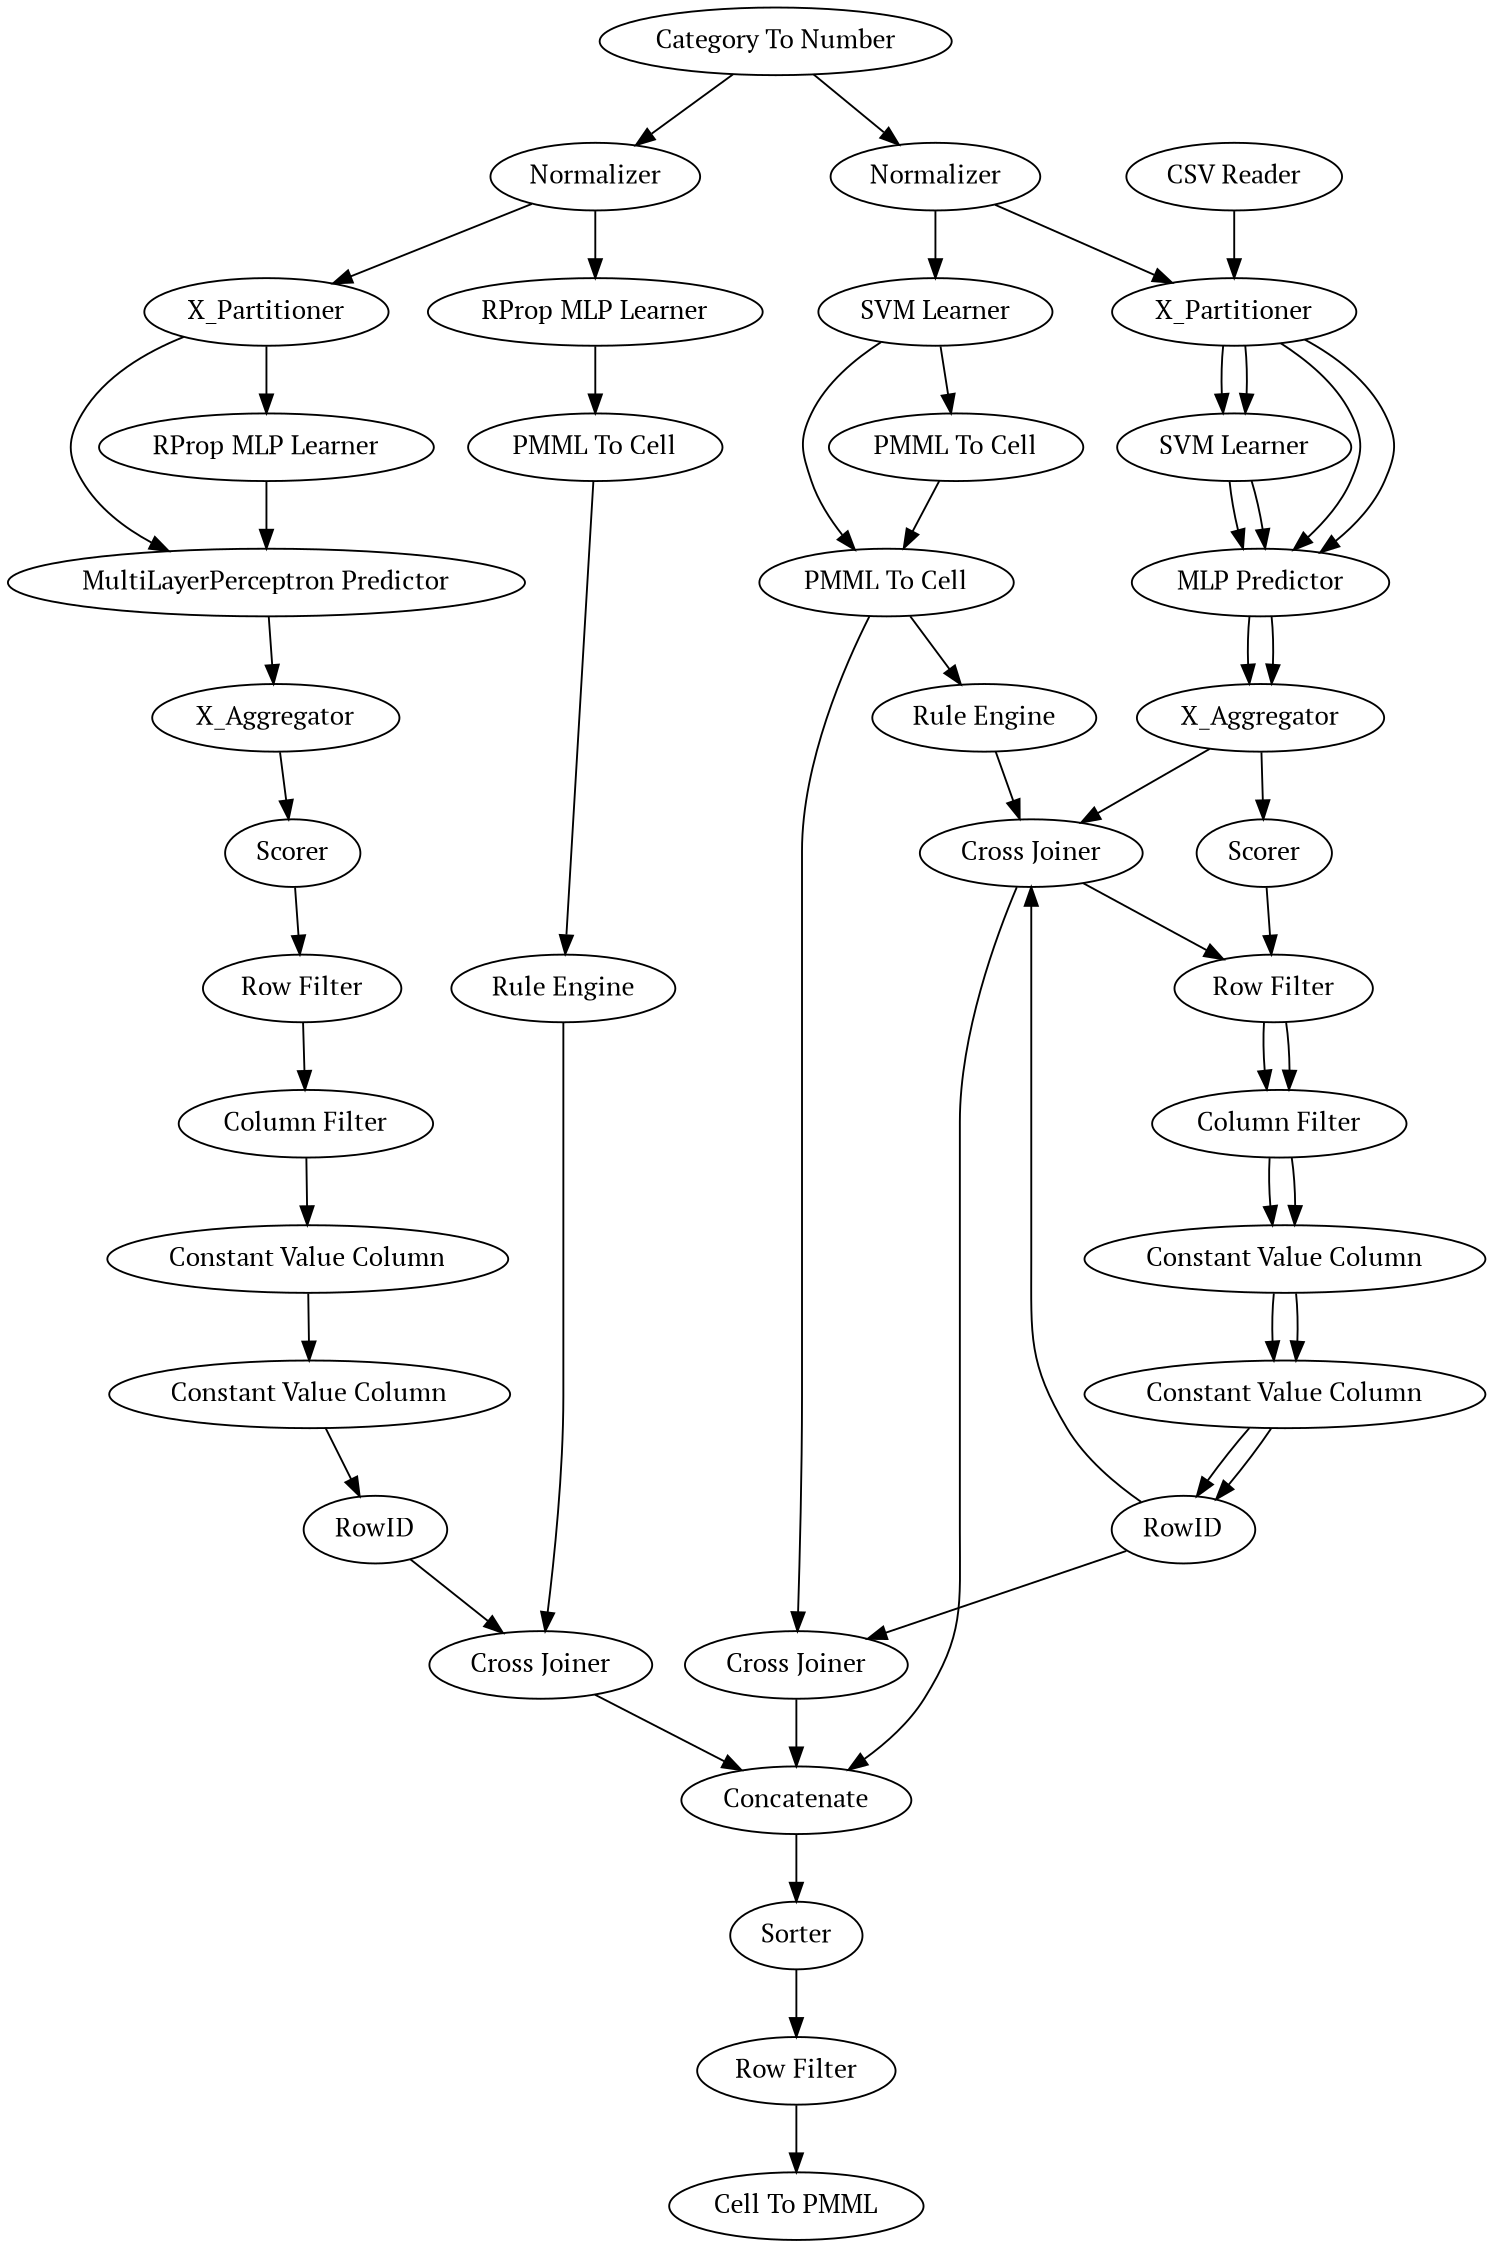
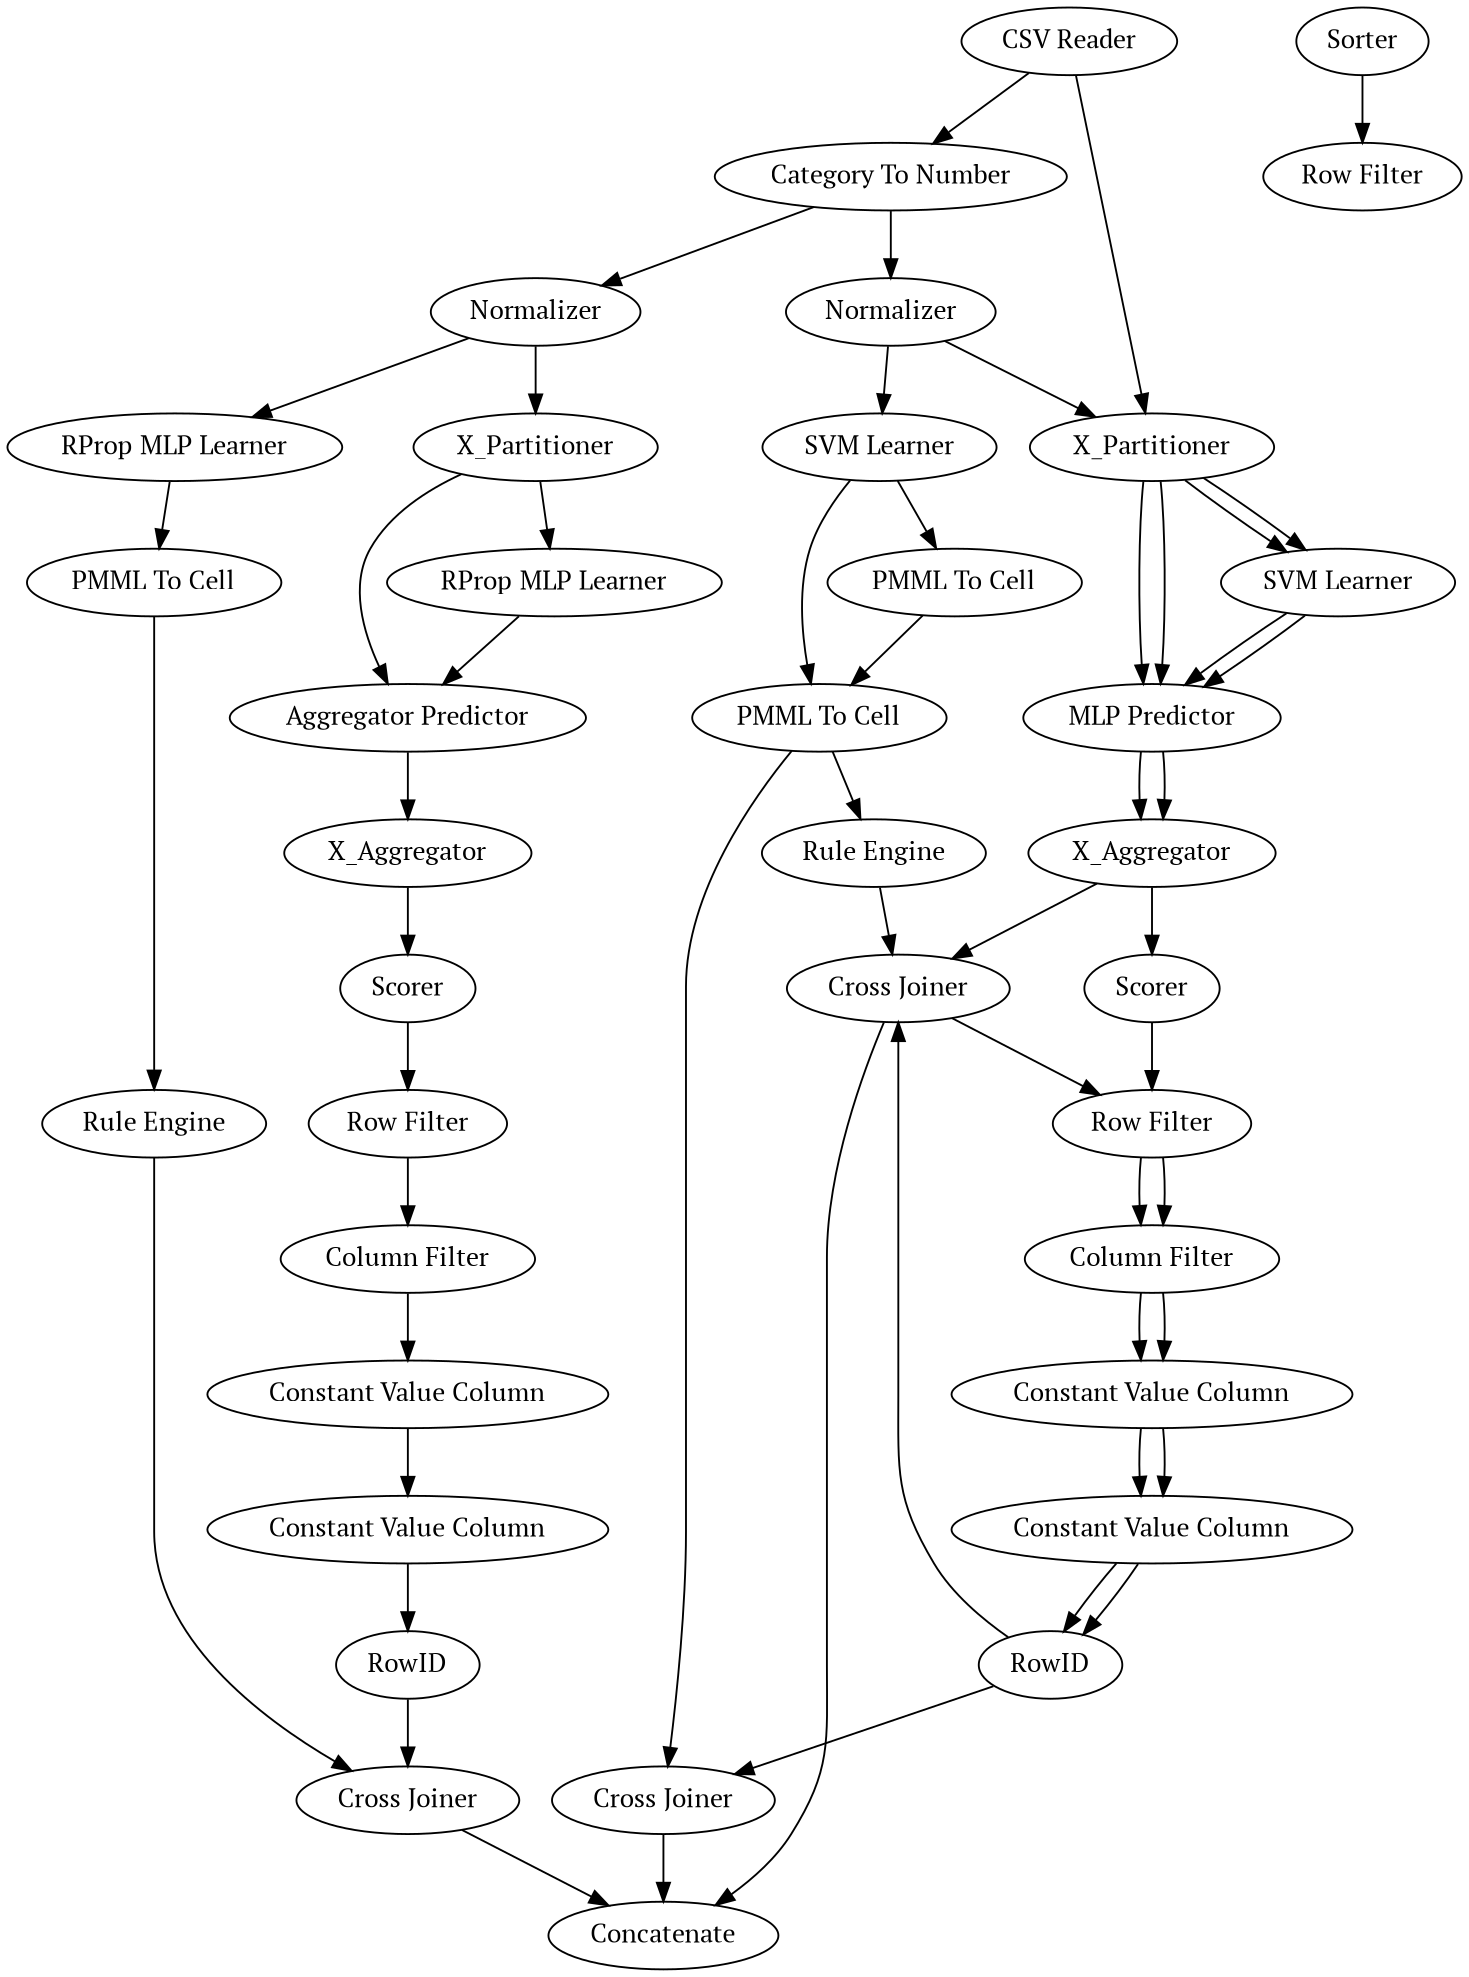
none -> (989, 103)
(266, 583) -> (408, 718)
(796, 1859) -> none
(796, 2206) -> none
